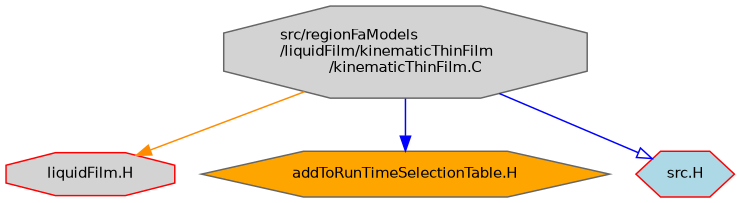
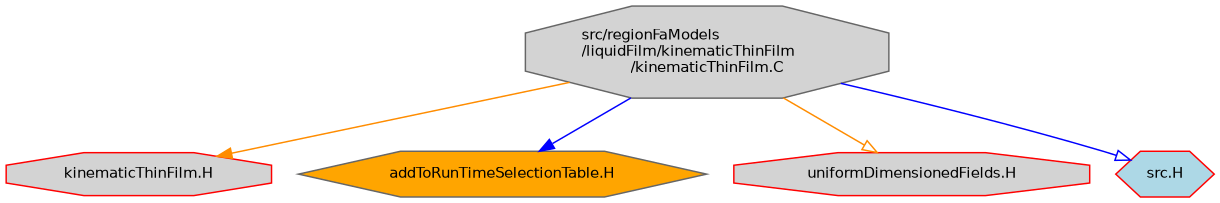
(90, 174) -> (139, 174)
none -> (912, 174)
